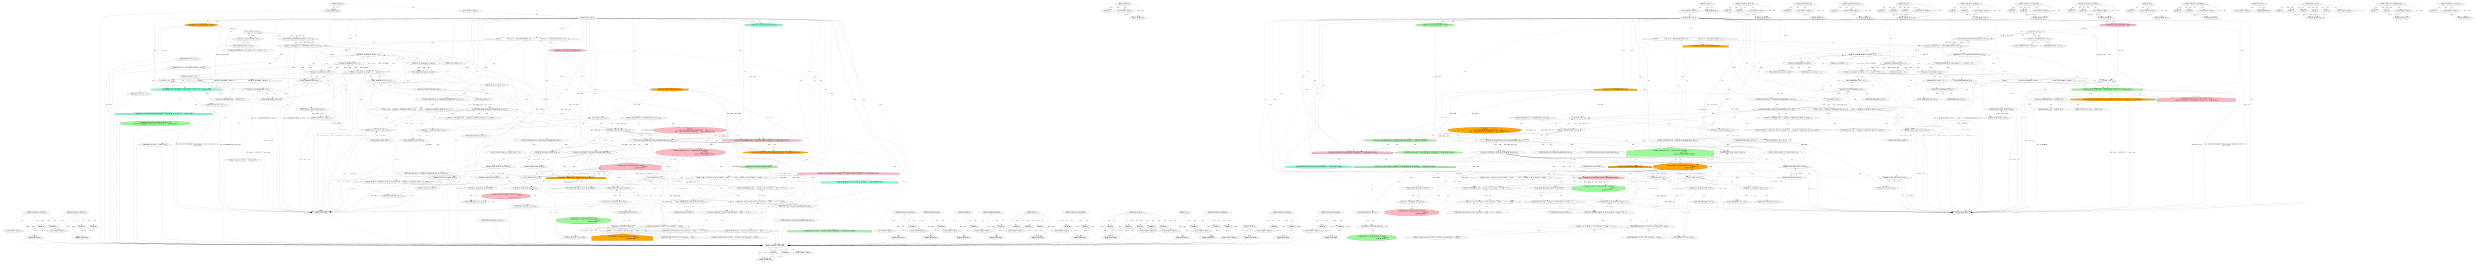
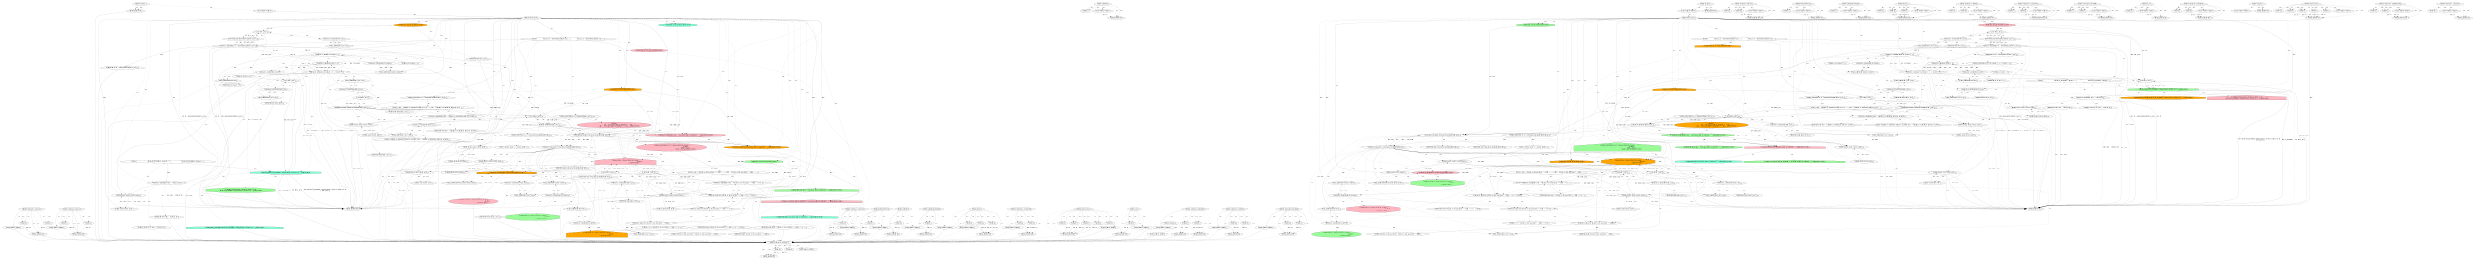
(248, 50) -> none
(1812, 72) -> none
(495, 85) -> none
